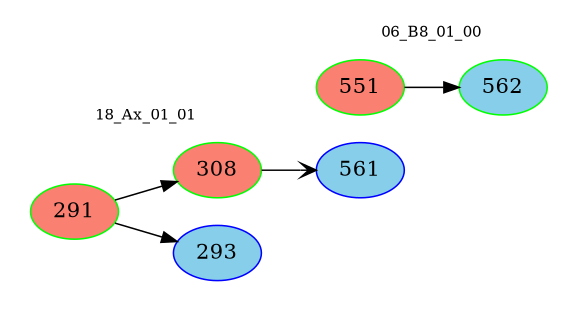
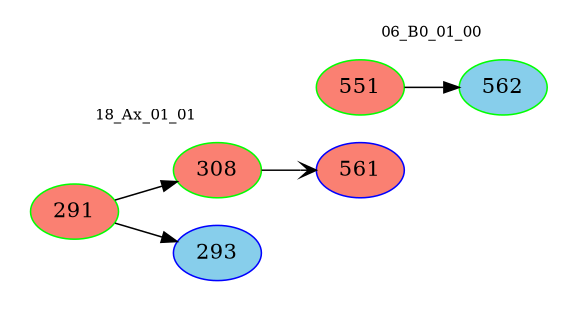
(432, 33) -> (432, 33)
(360, 170) -> (360, 170)
